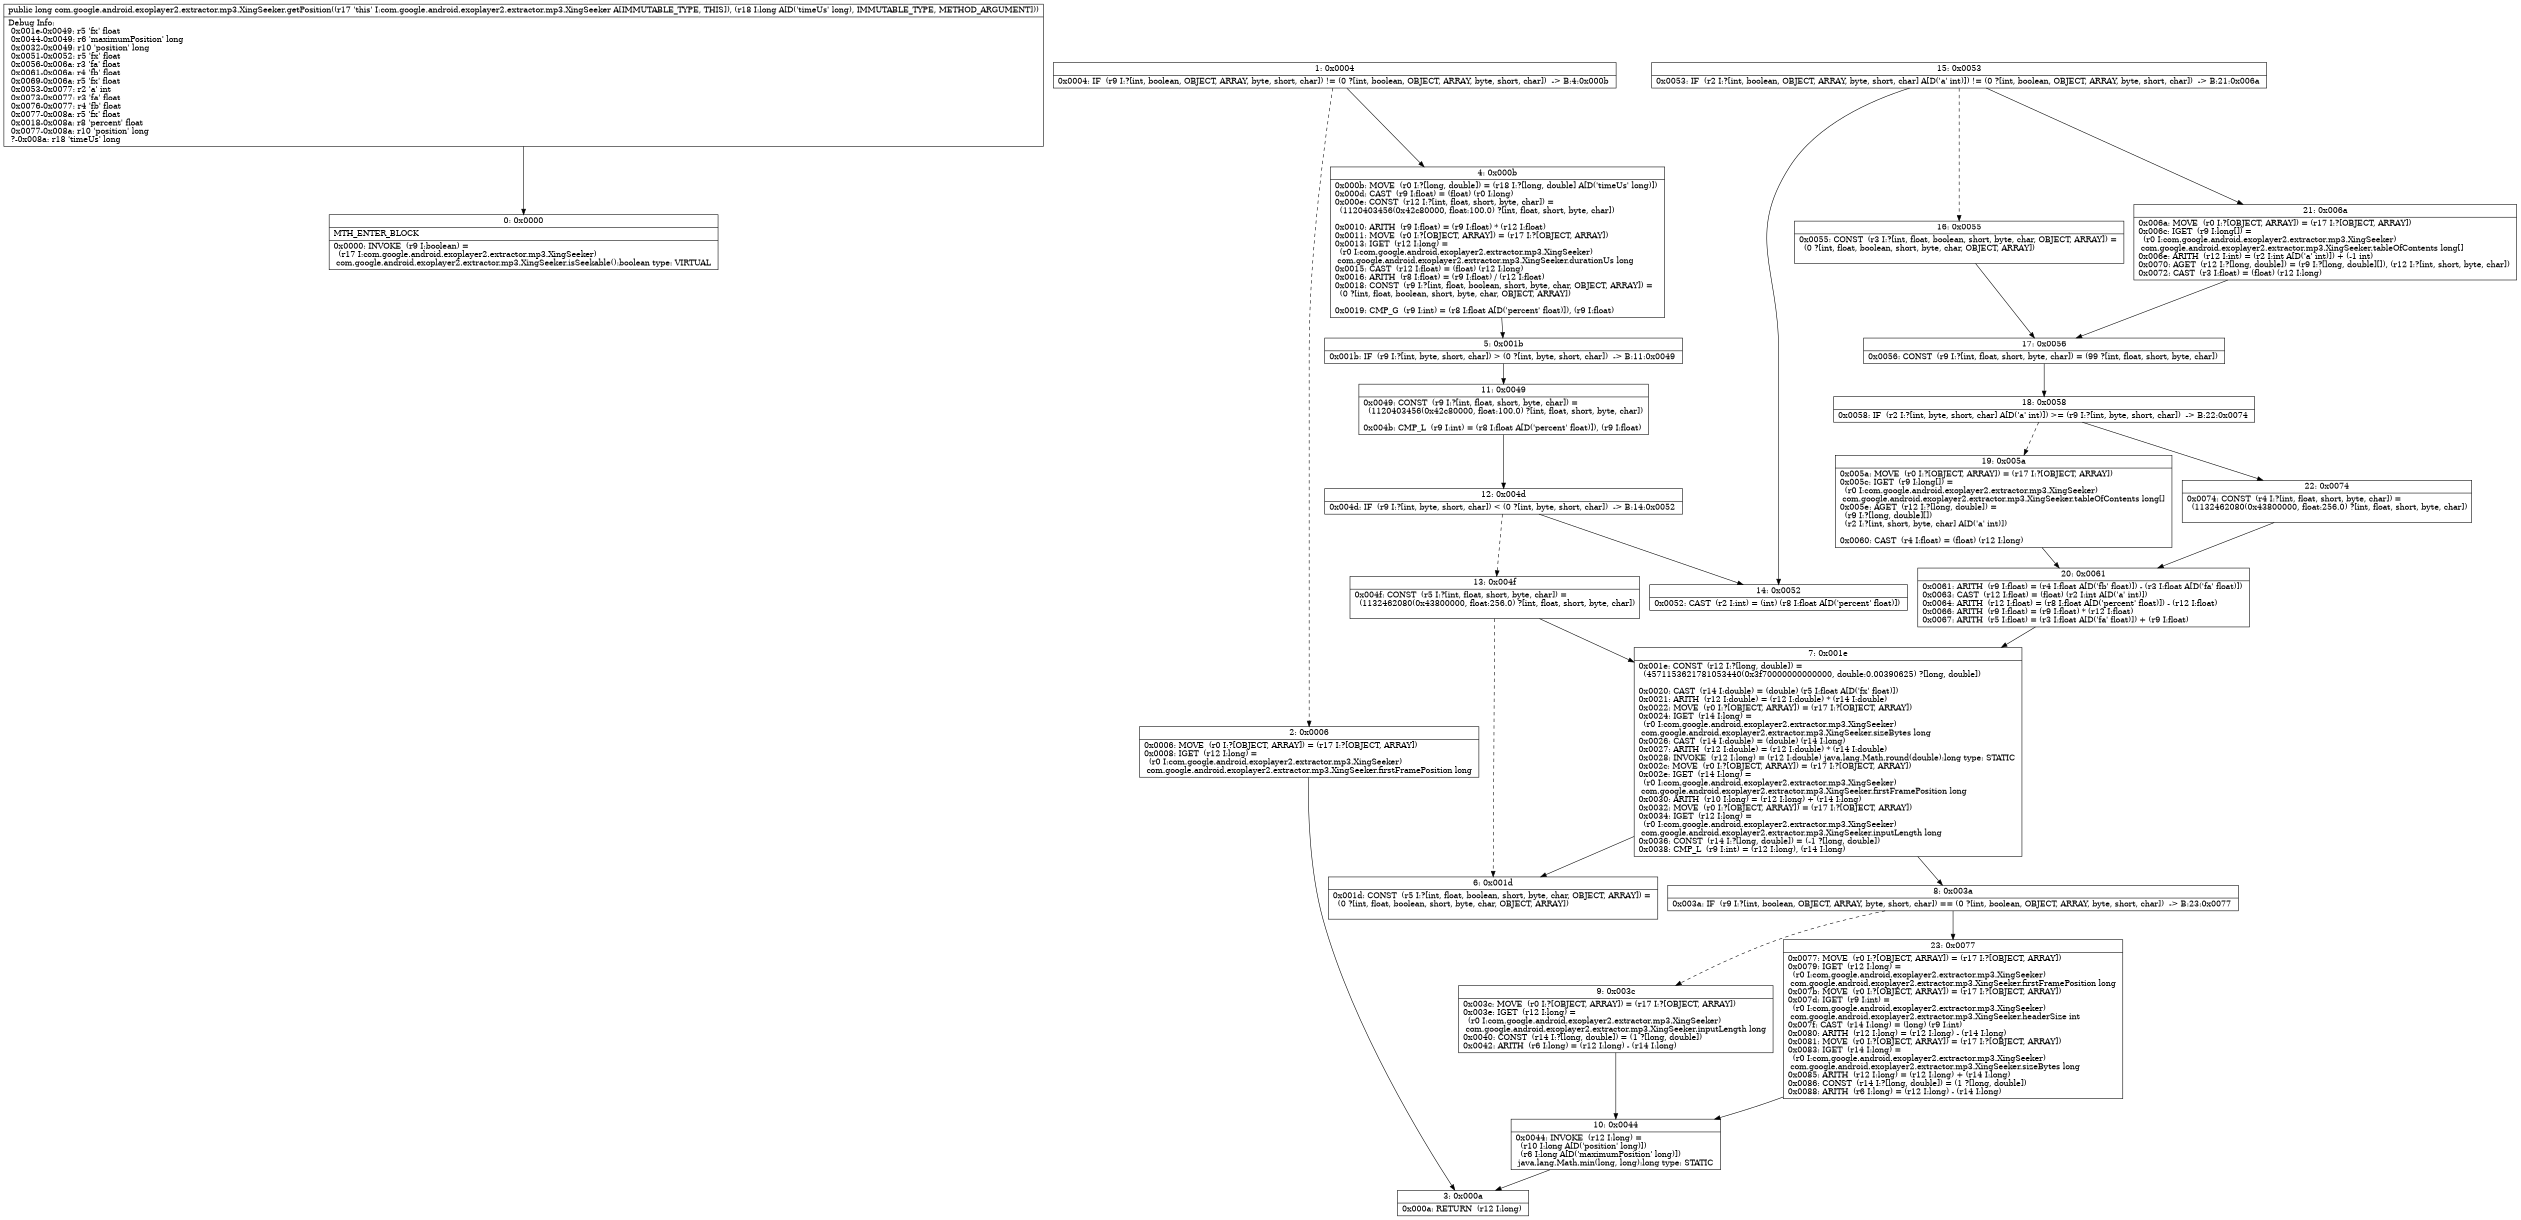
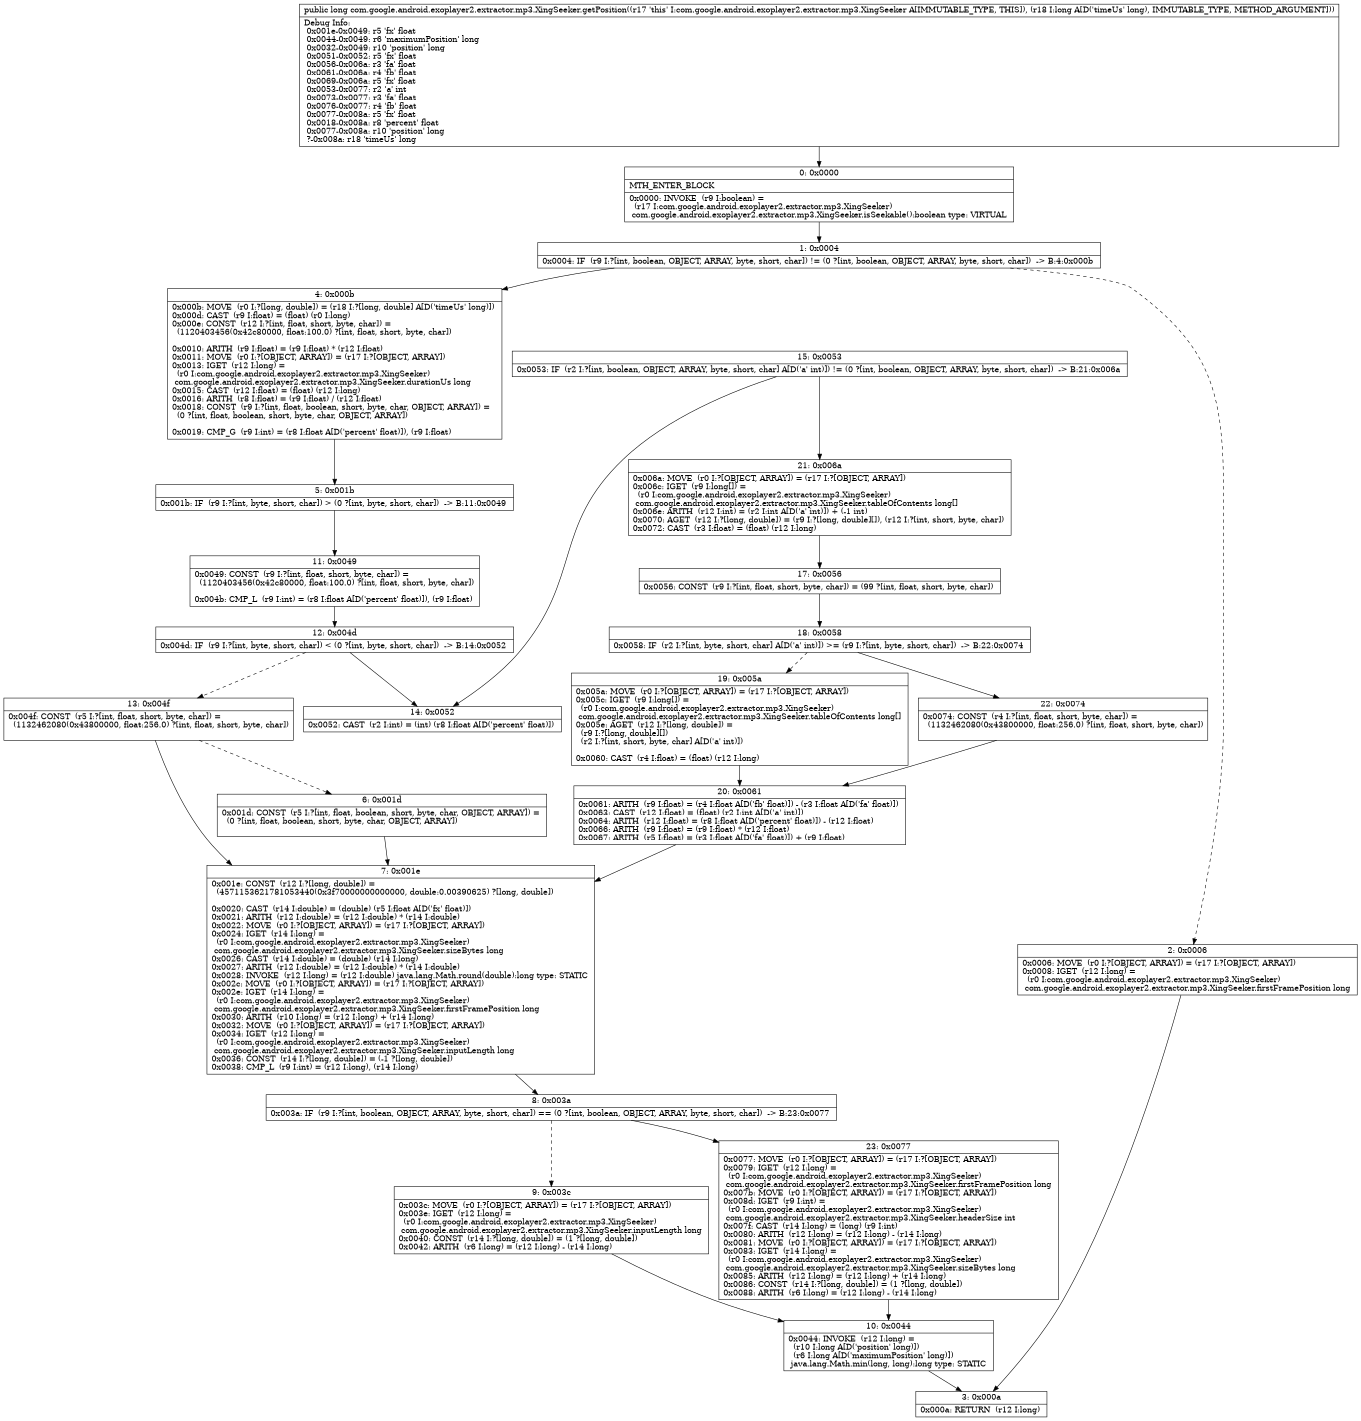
none -> (819, 229)
(1959, 242) -> none
(1590, 856) -> (386, 848)
(1840, 1000) -> (776, 1201)
